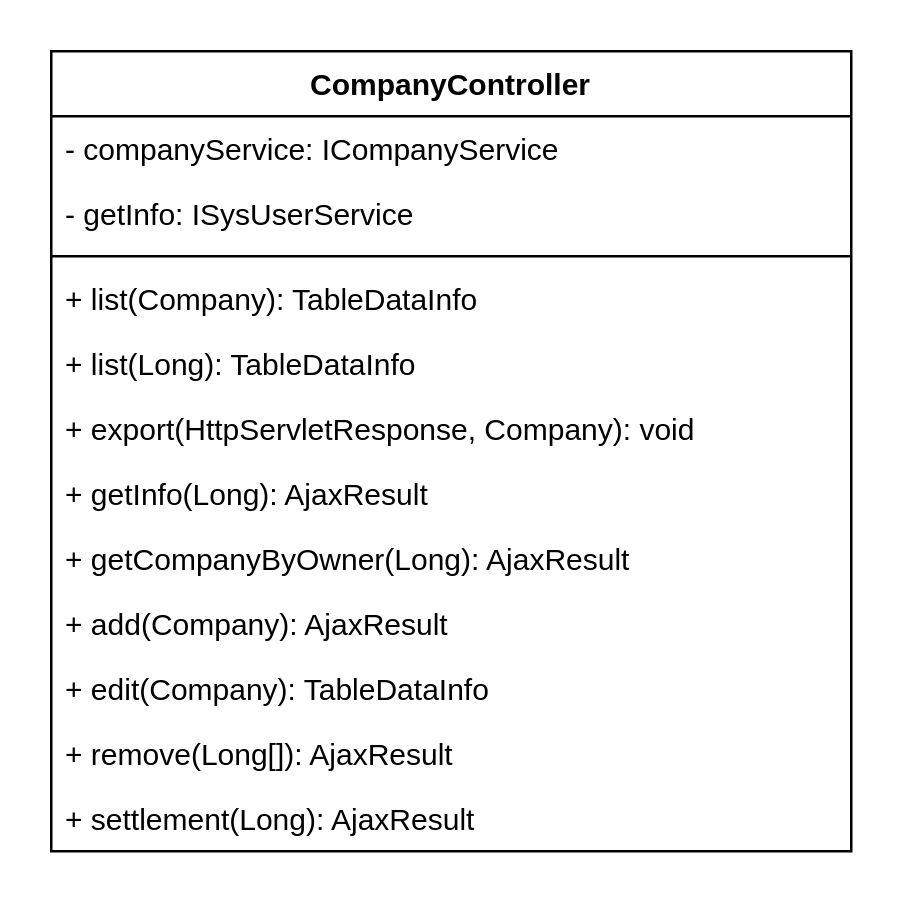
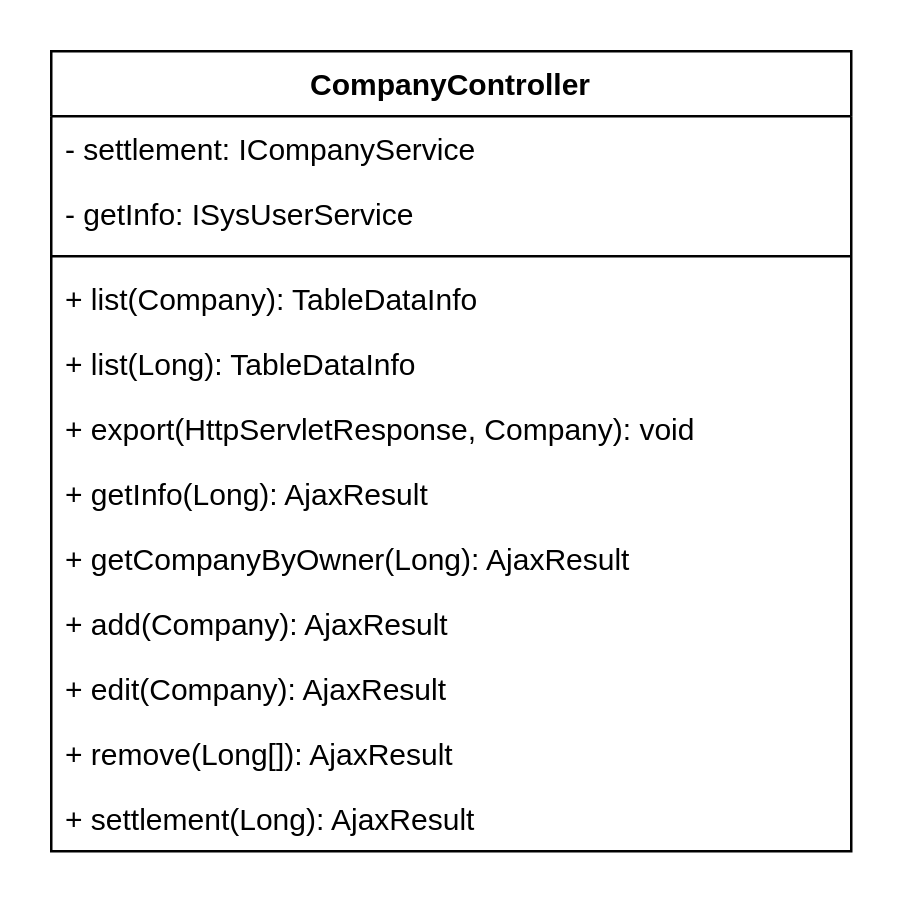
(323, 150) -> (289, 150)
(298, 690) -> (272, 690)
